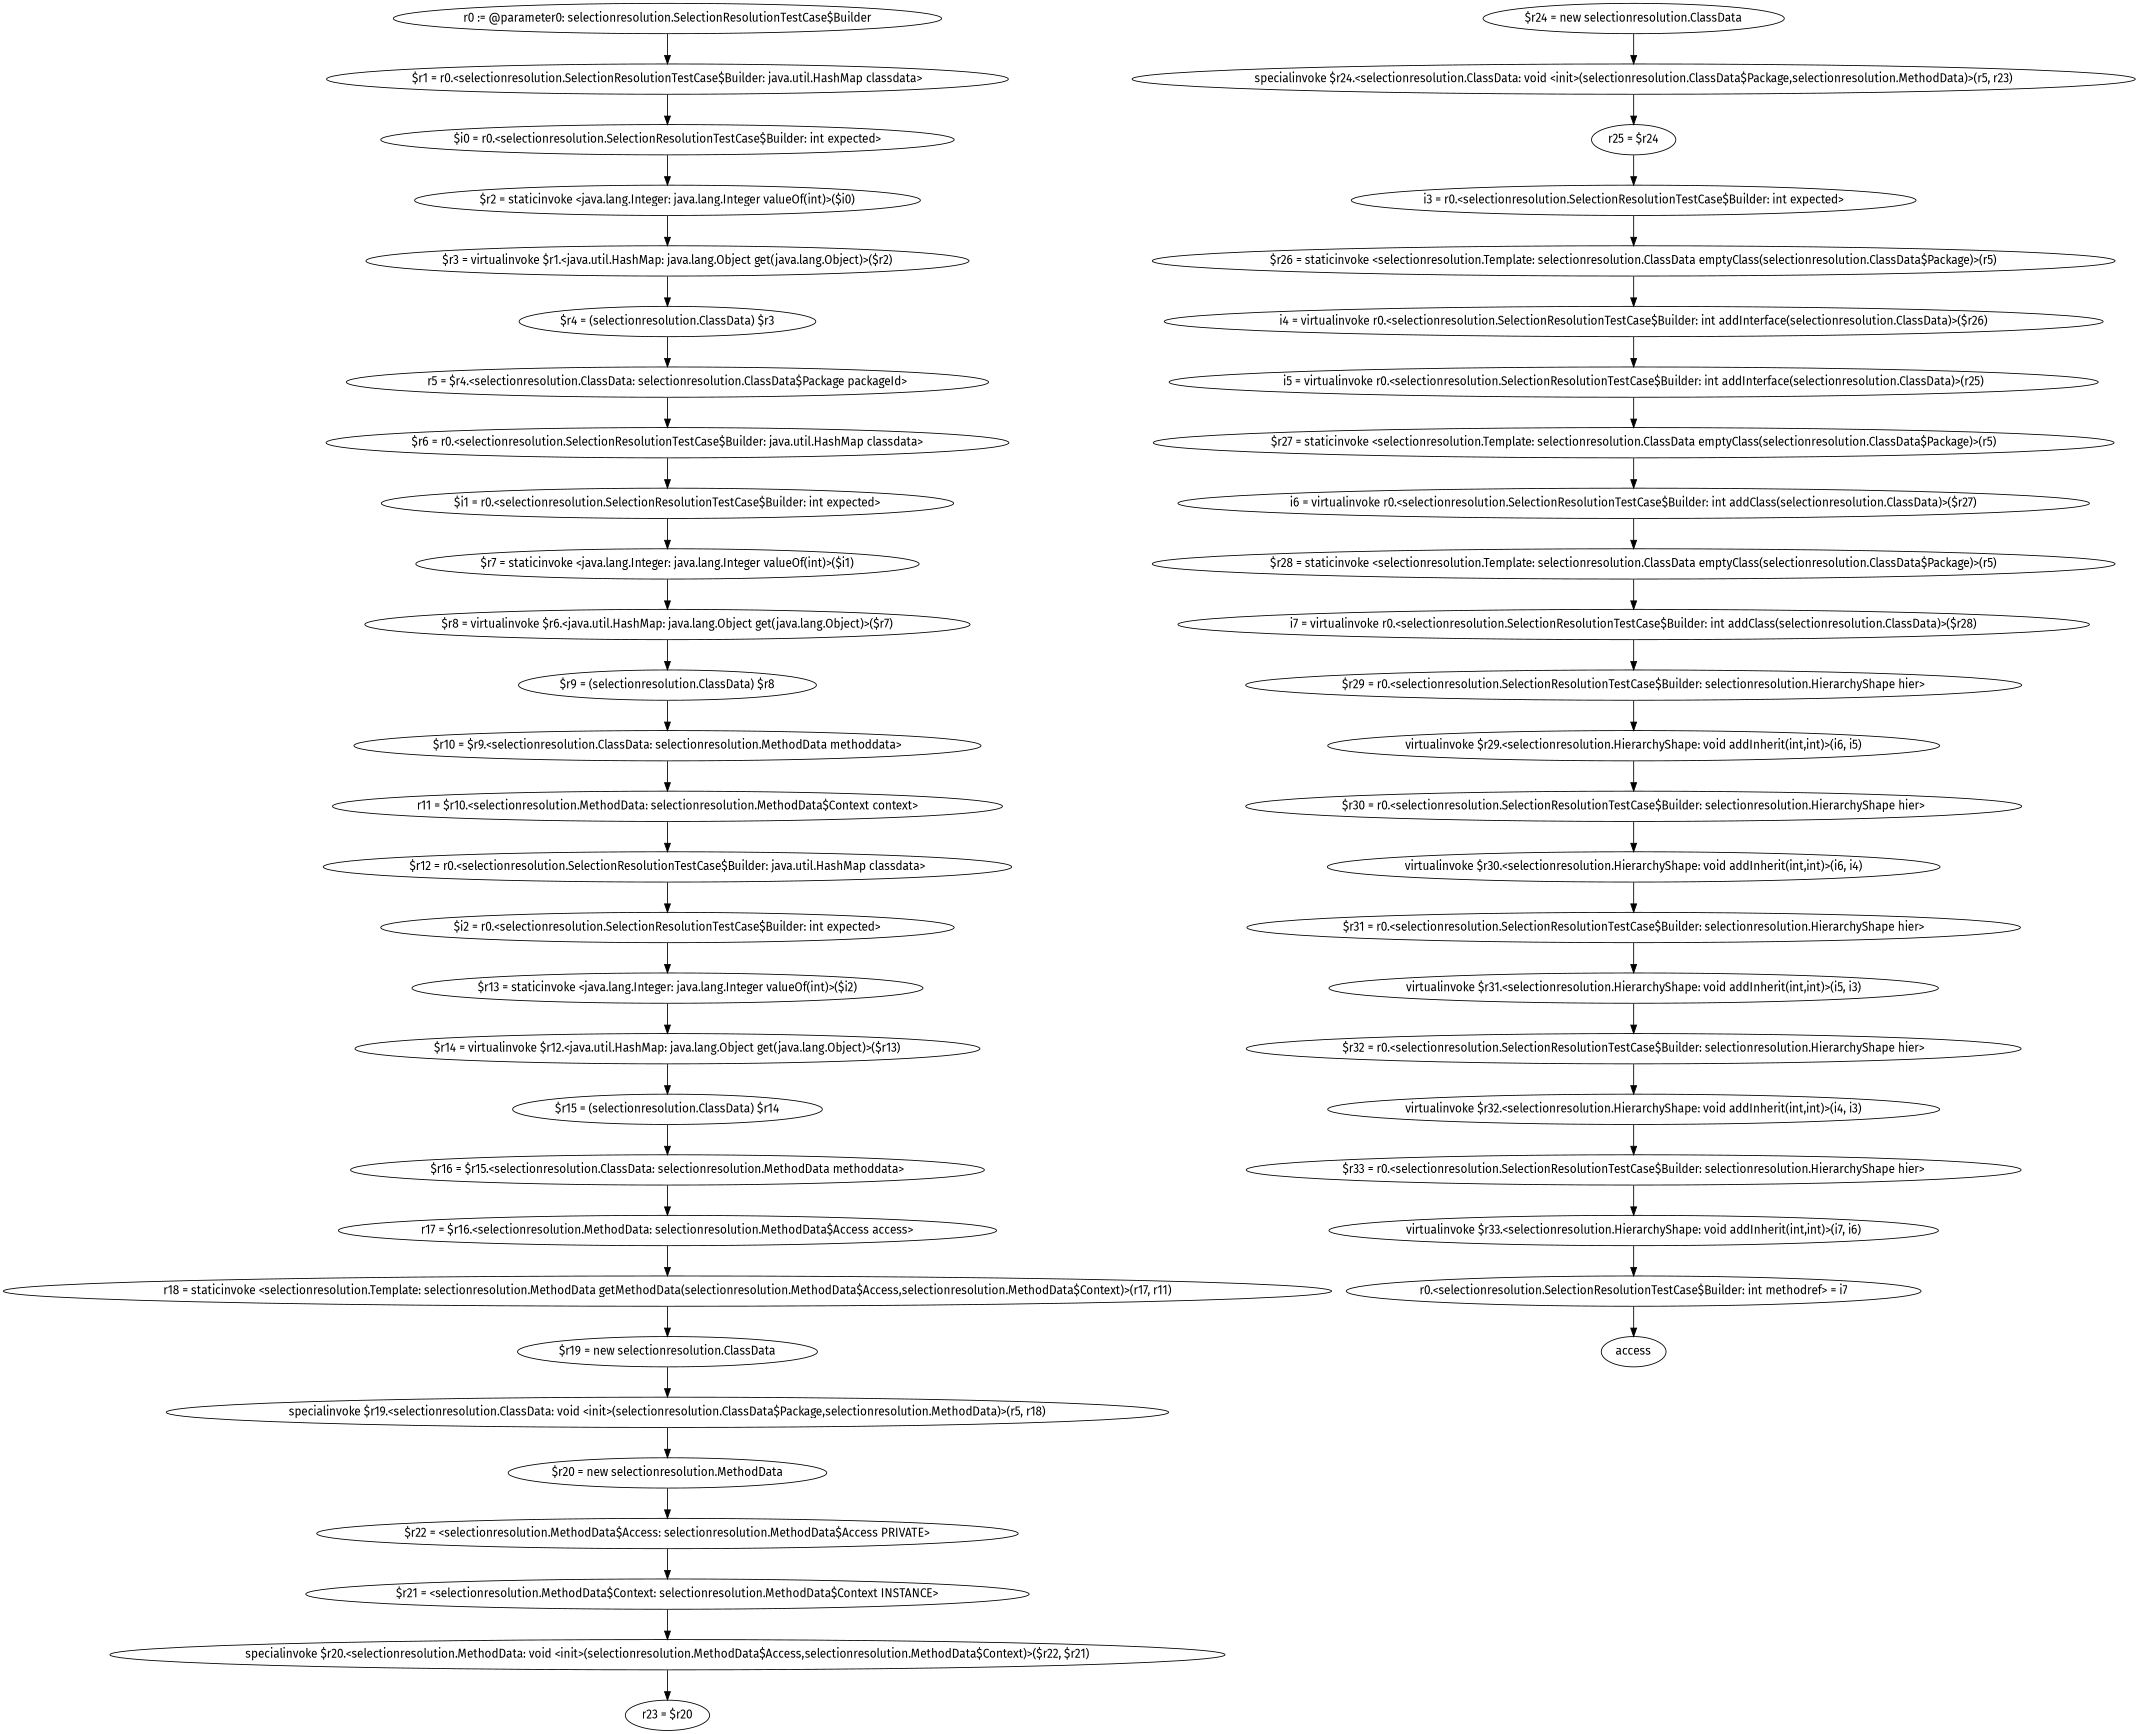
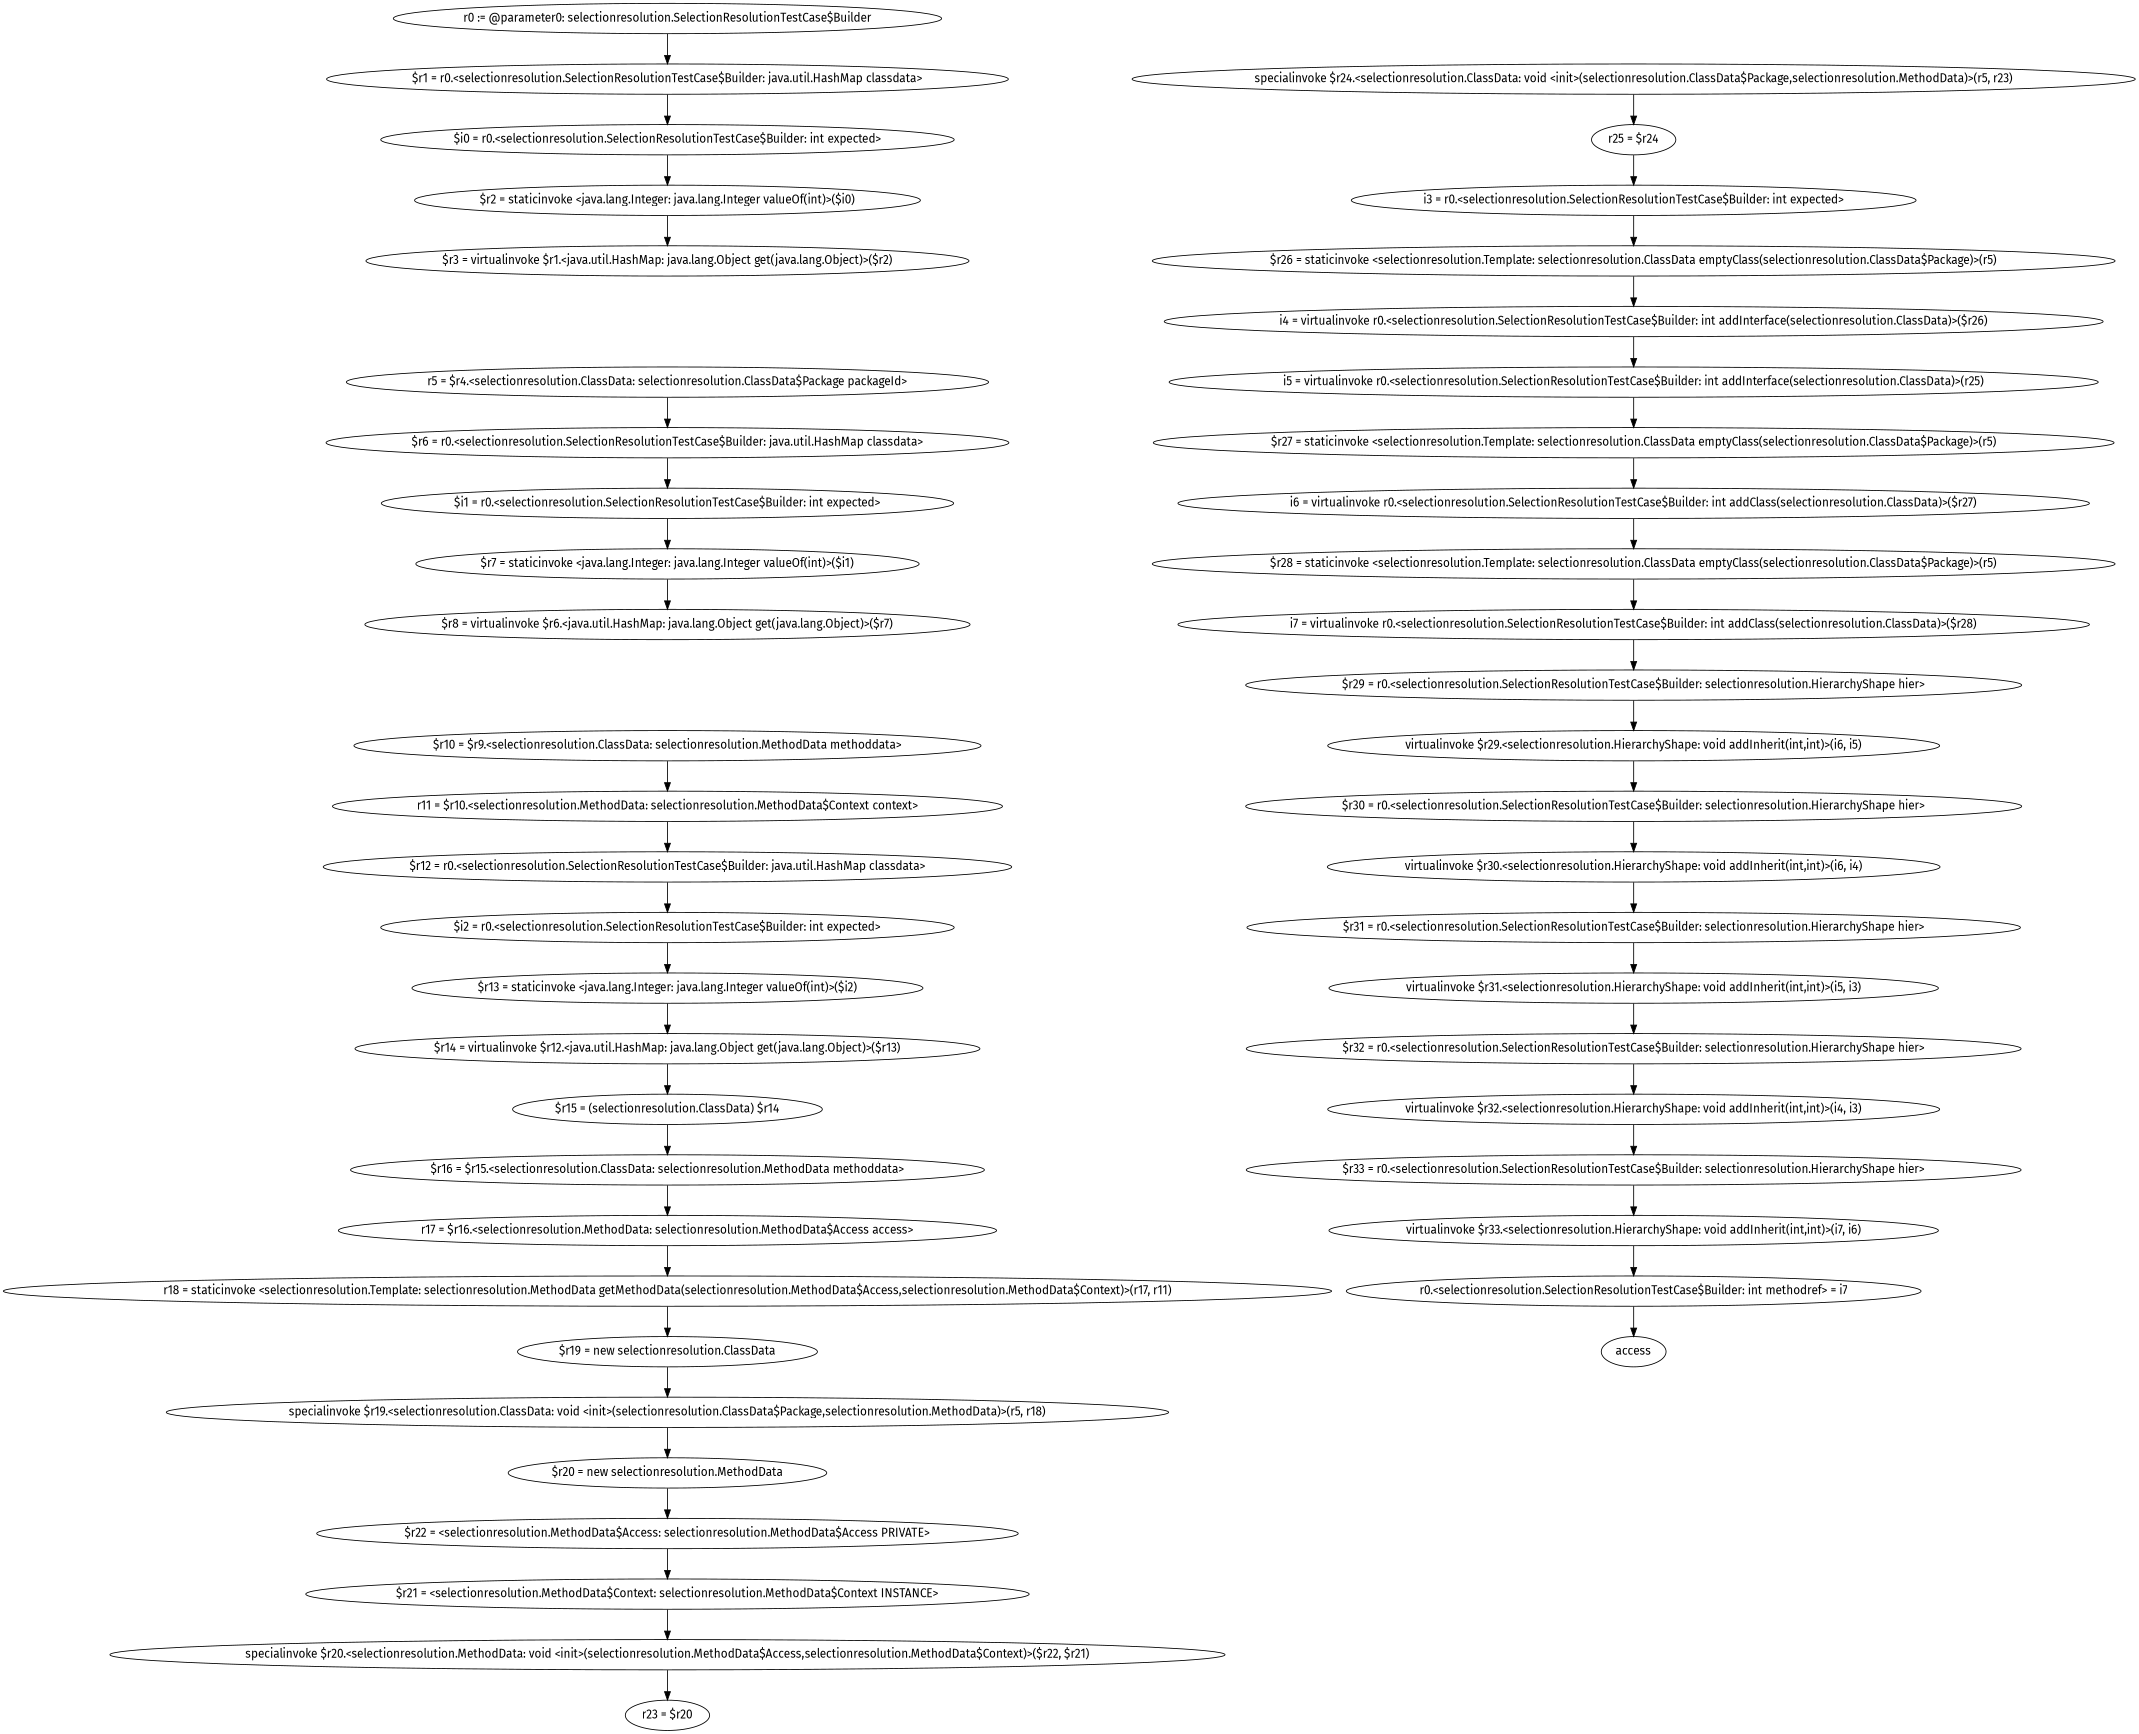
(1634, 19) -> none
(667, 322) -> none
(667, 685) -> none
